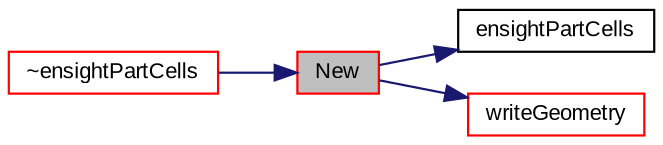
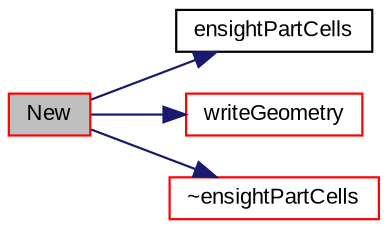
(247, 73) -> (143, 149)
